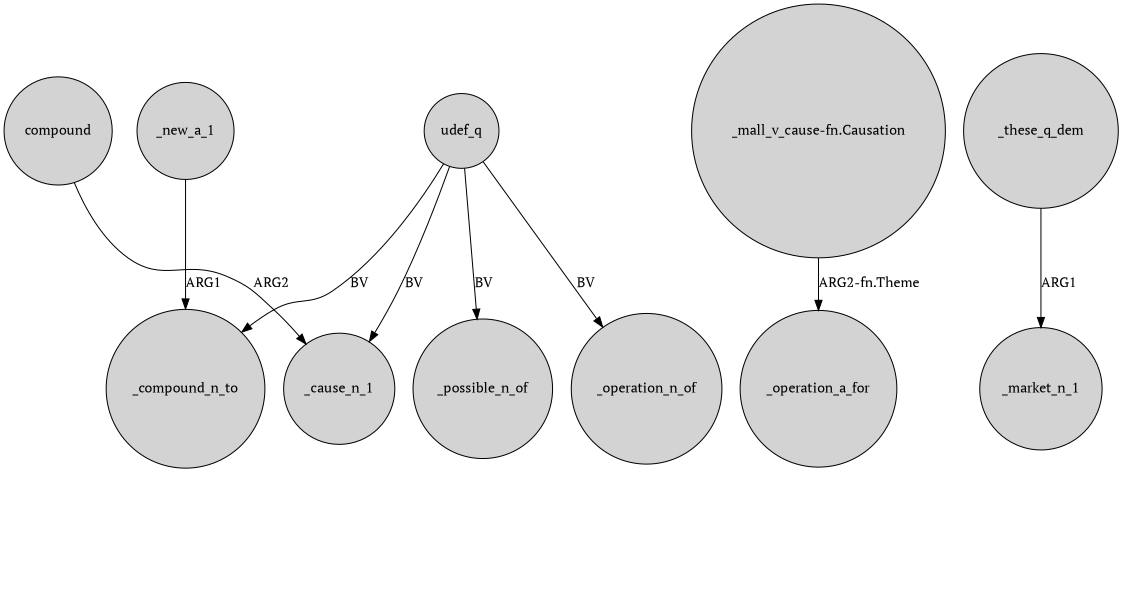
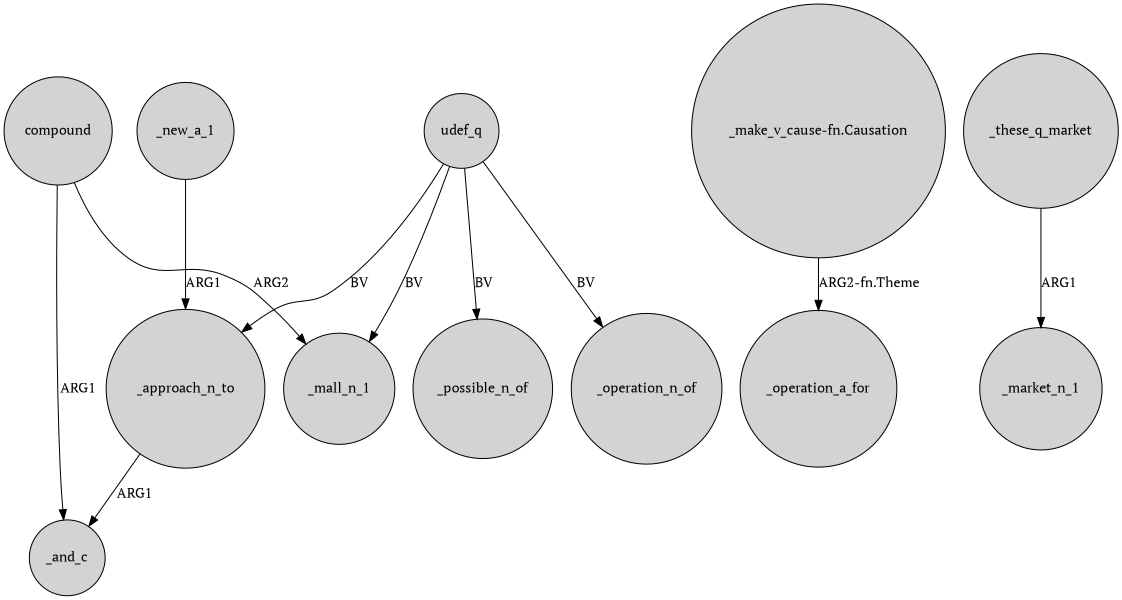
(818, 131) -> (818, 131)
(1041, 131) -> (1041, 131)
(186, 389) -> (186, 389)
(339, 389) -> (339, 389)
none -> (67, 558)
